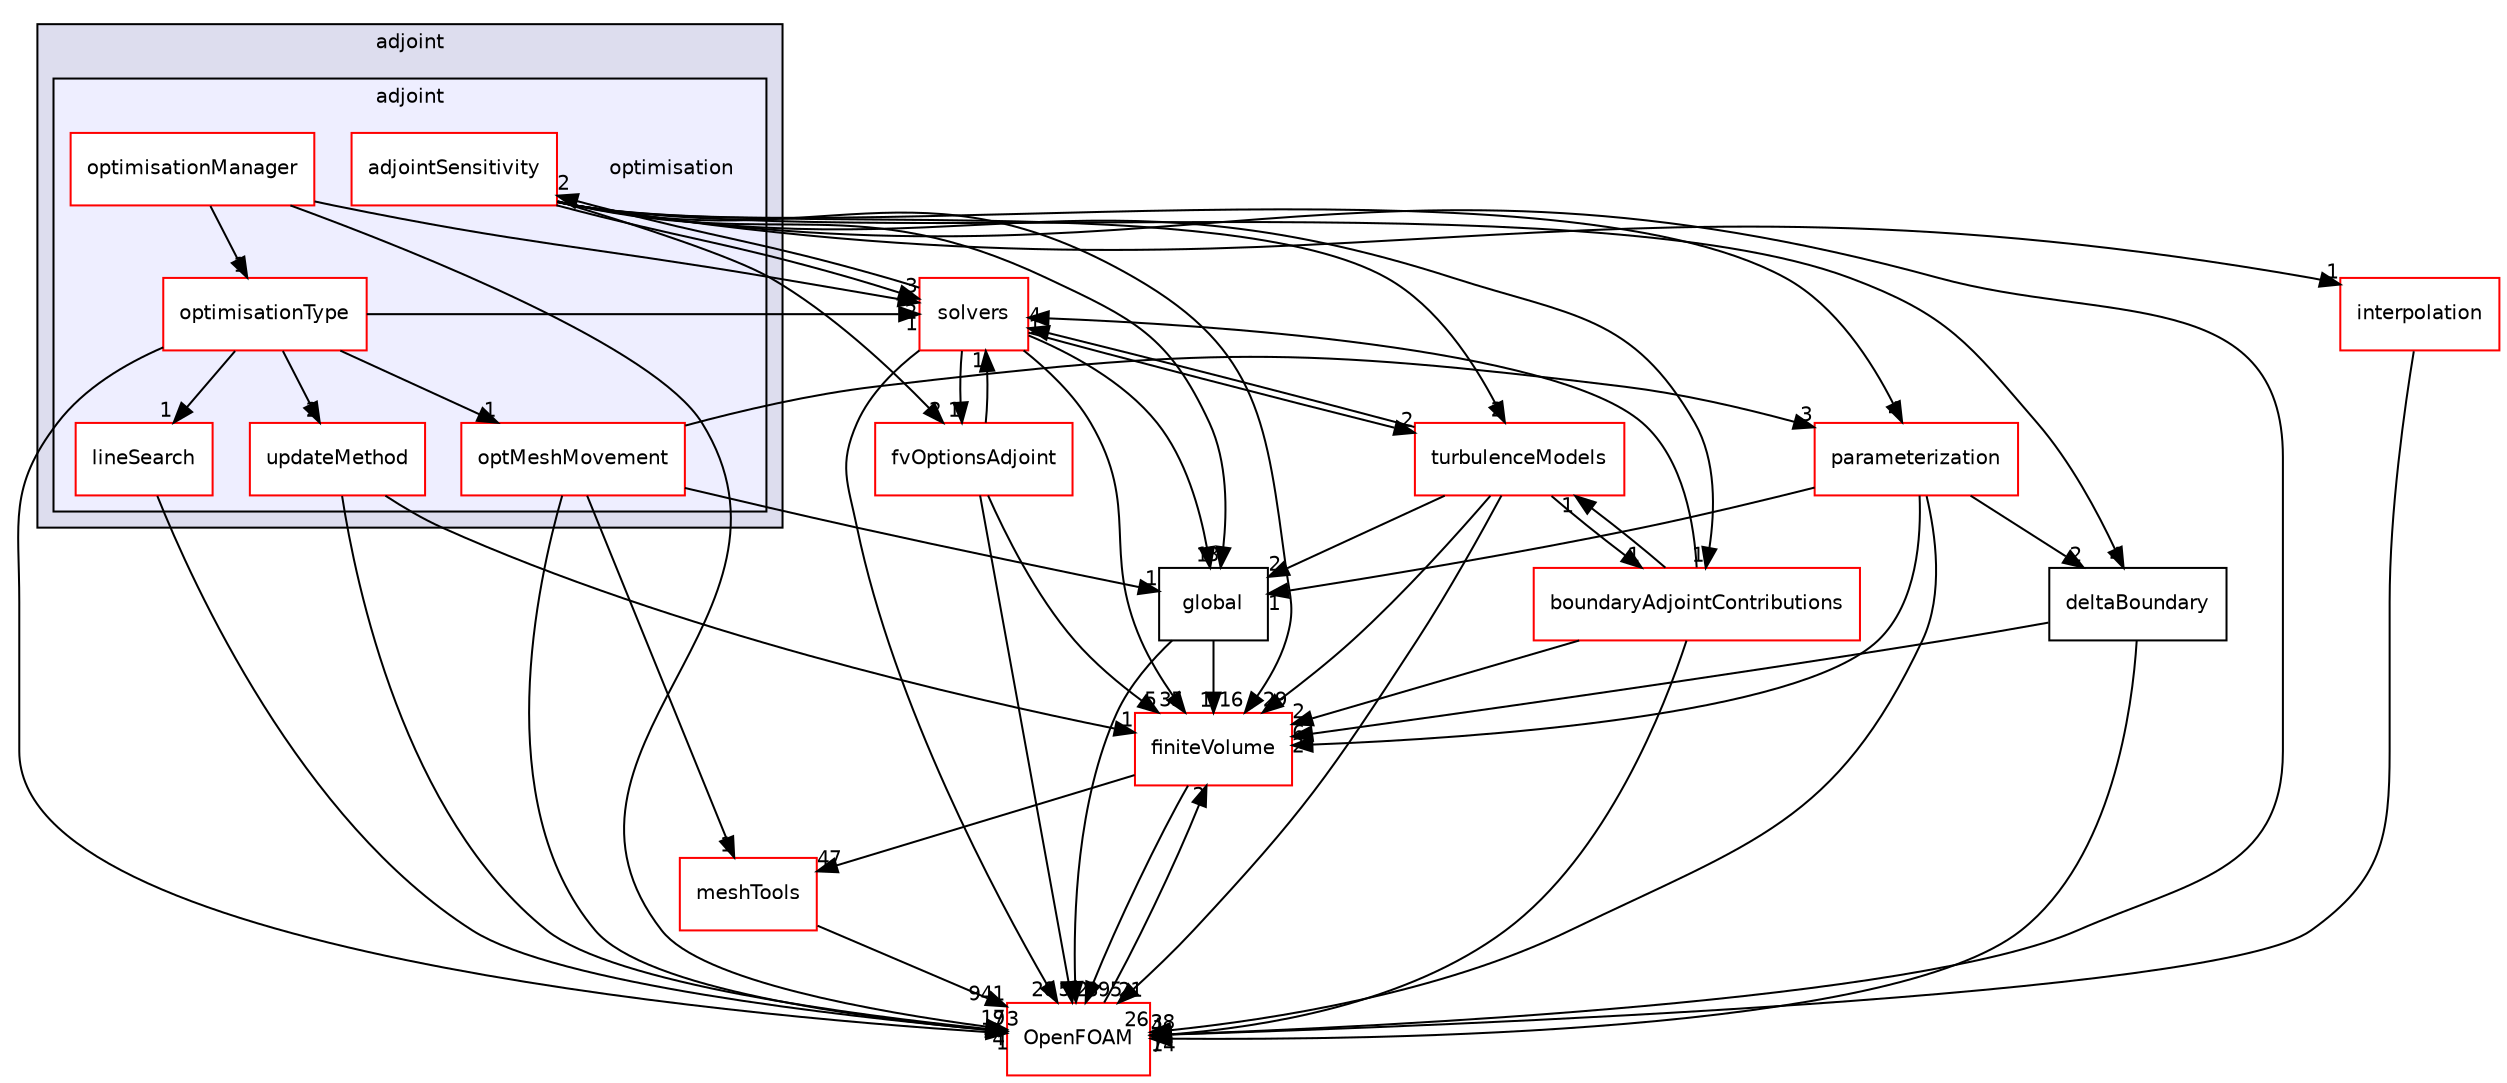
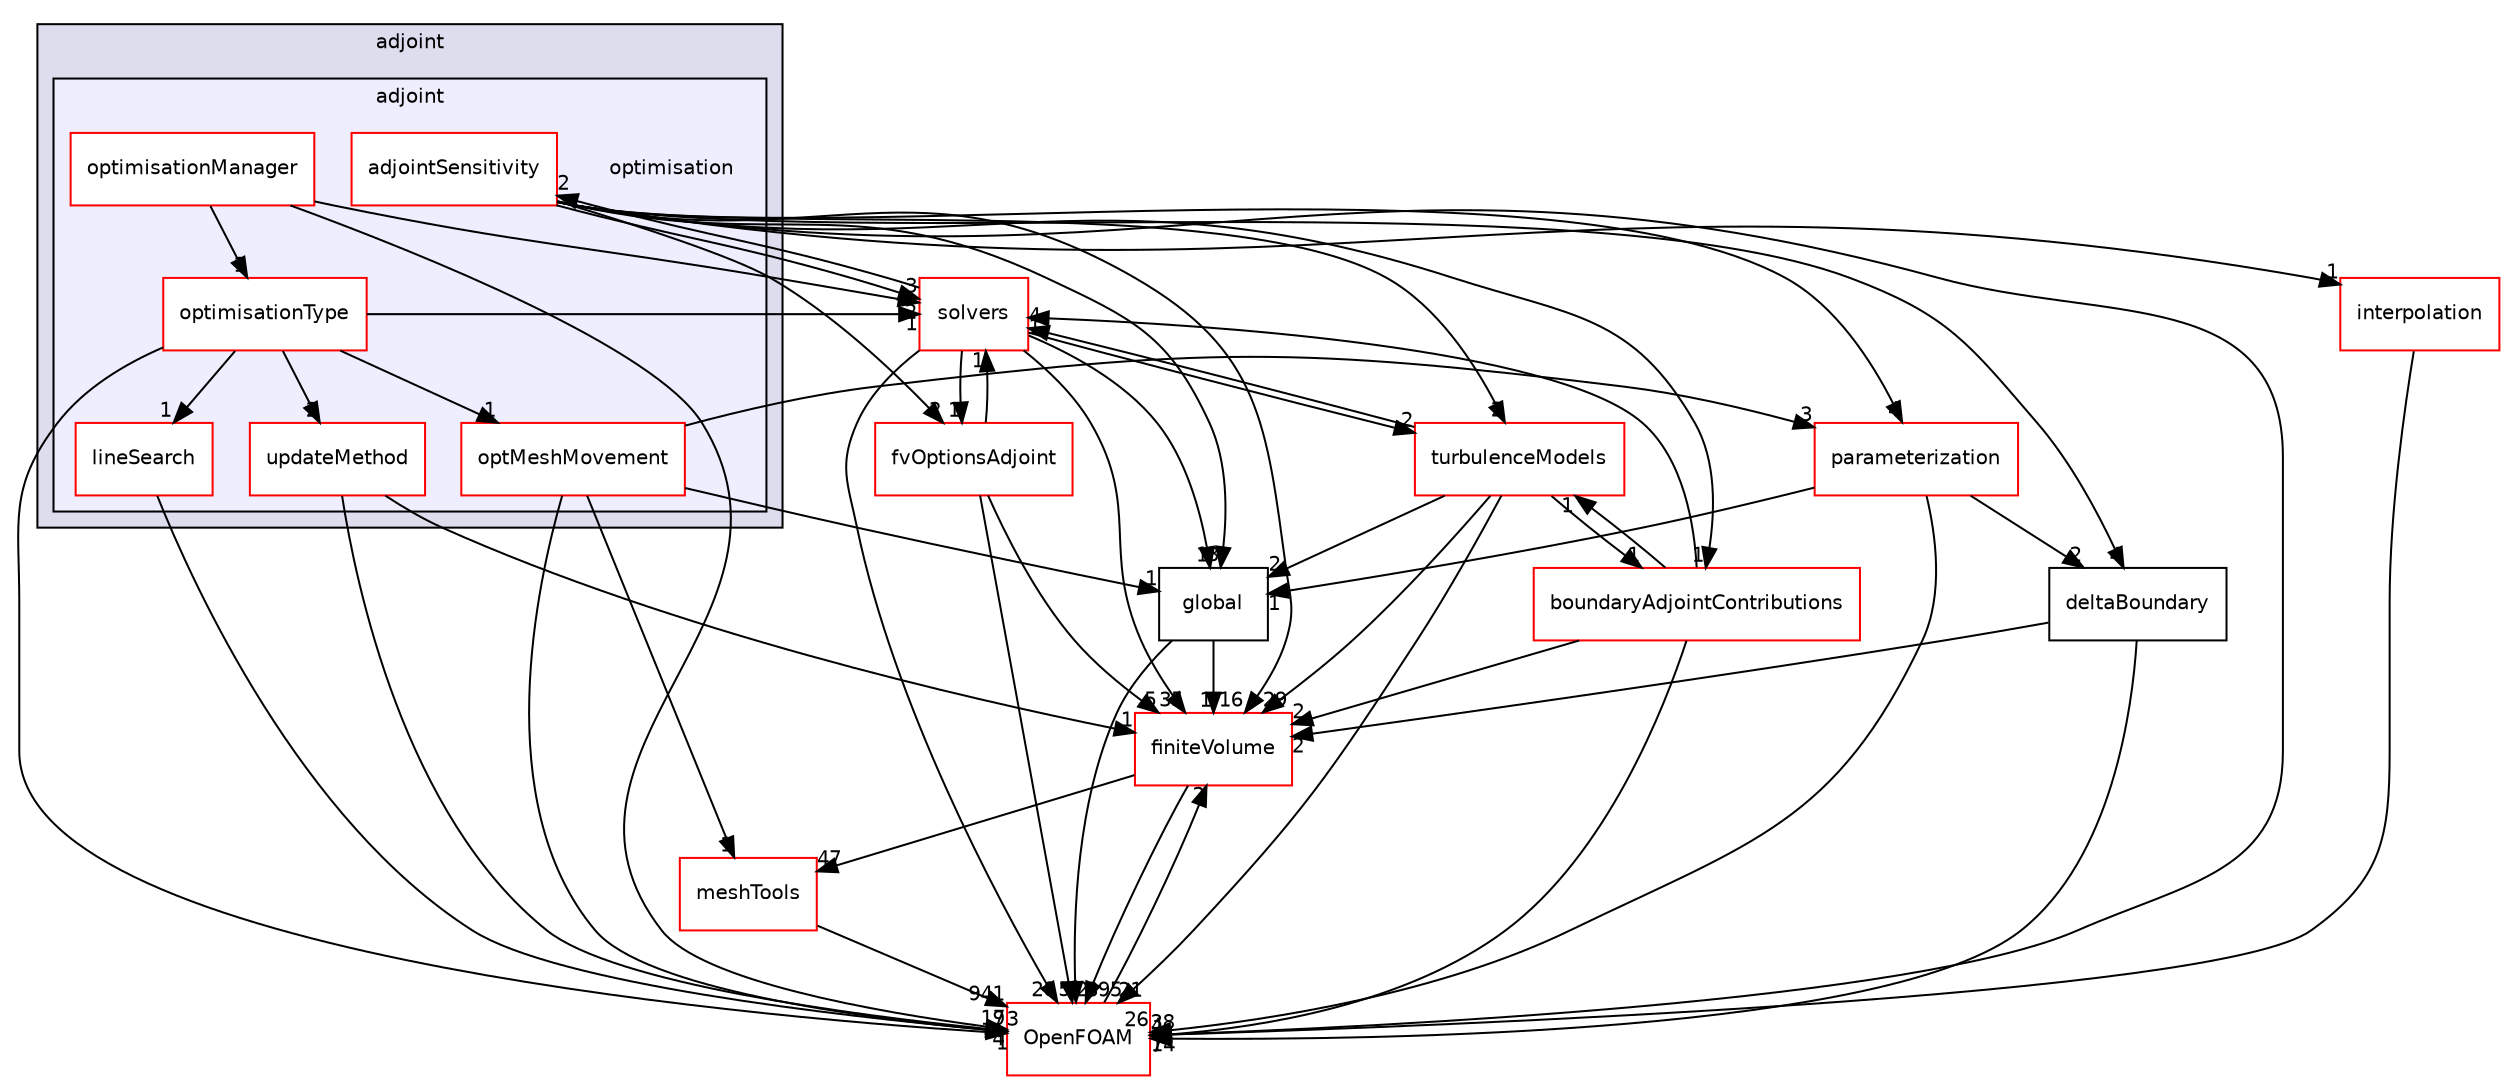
(1679, 710) -> none
